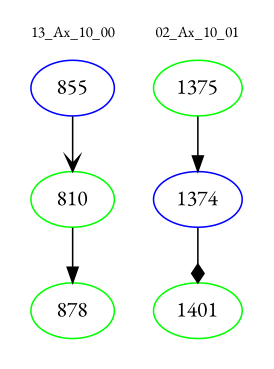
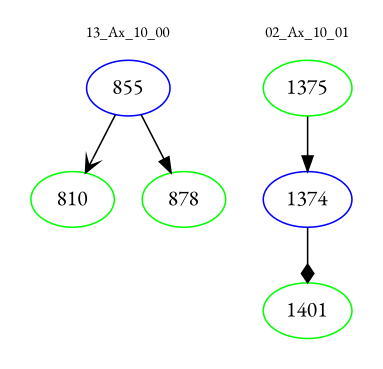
(73, 247) -> (153, 137)
